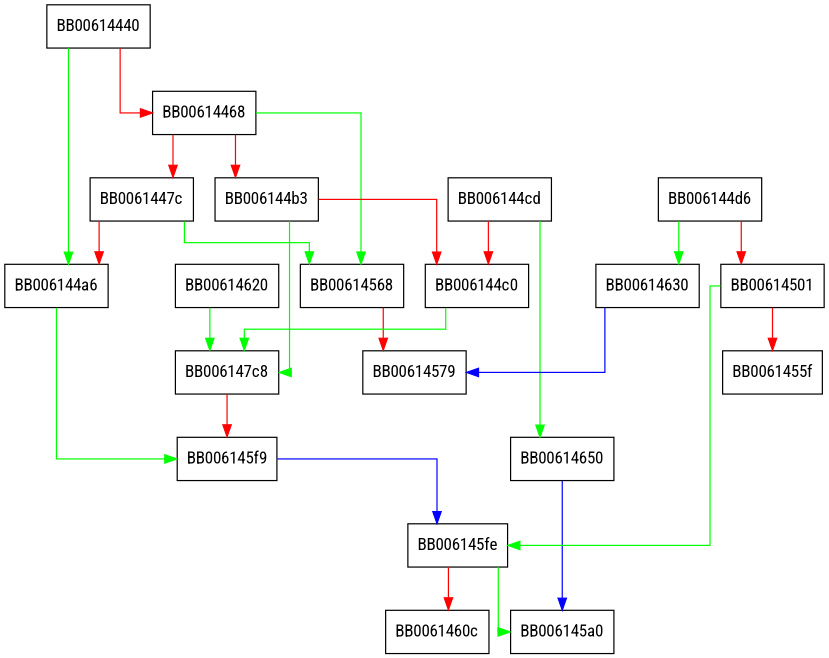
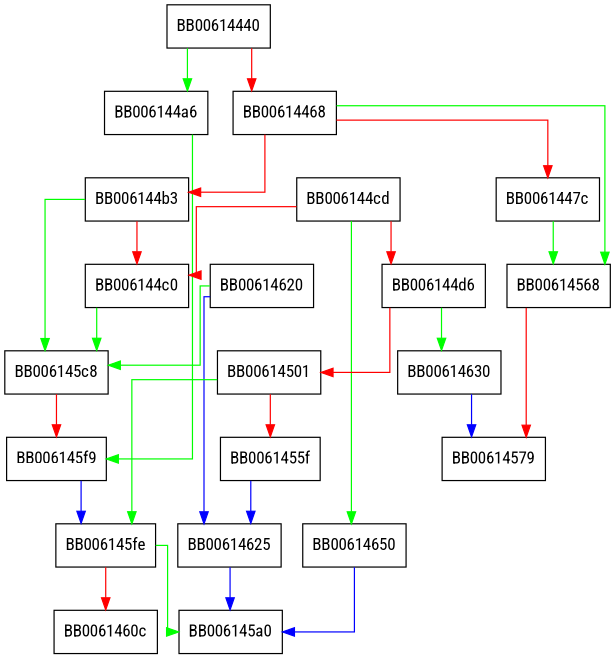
(99, 237) -> none
none -> (391, 237)
(227, 372) -> (56, 372)
none -> (229, 545)
